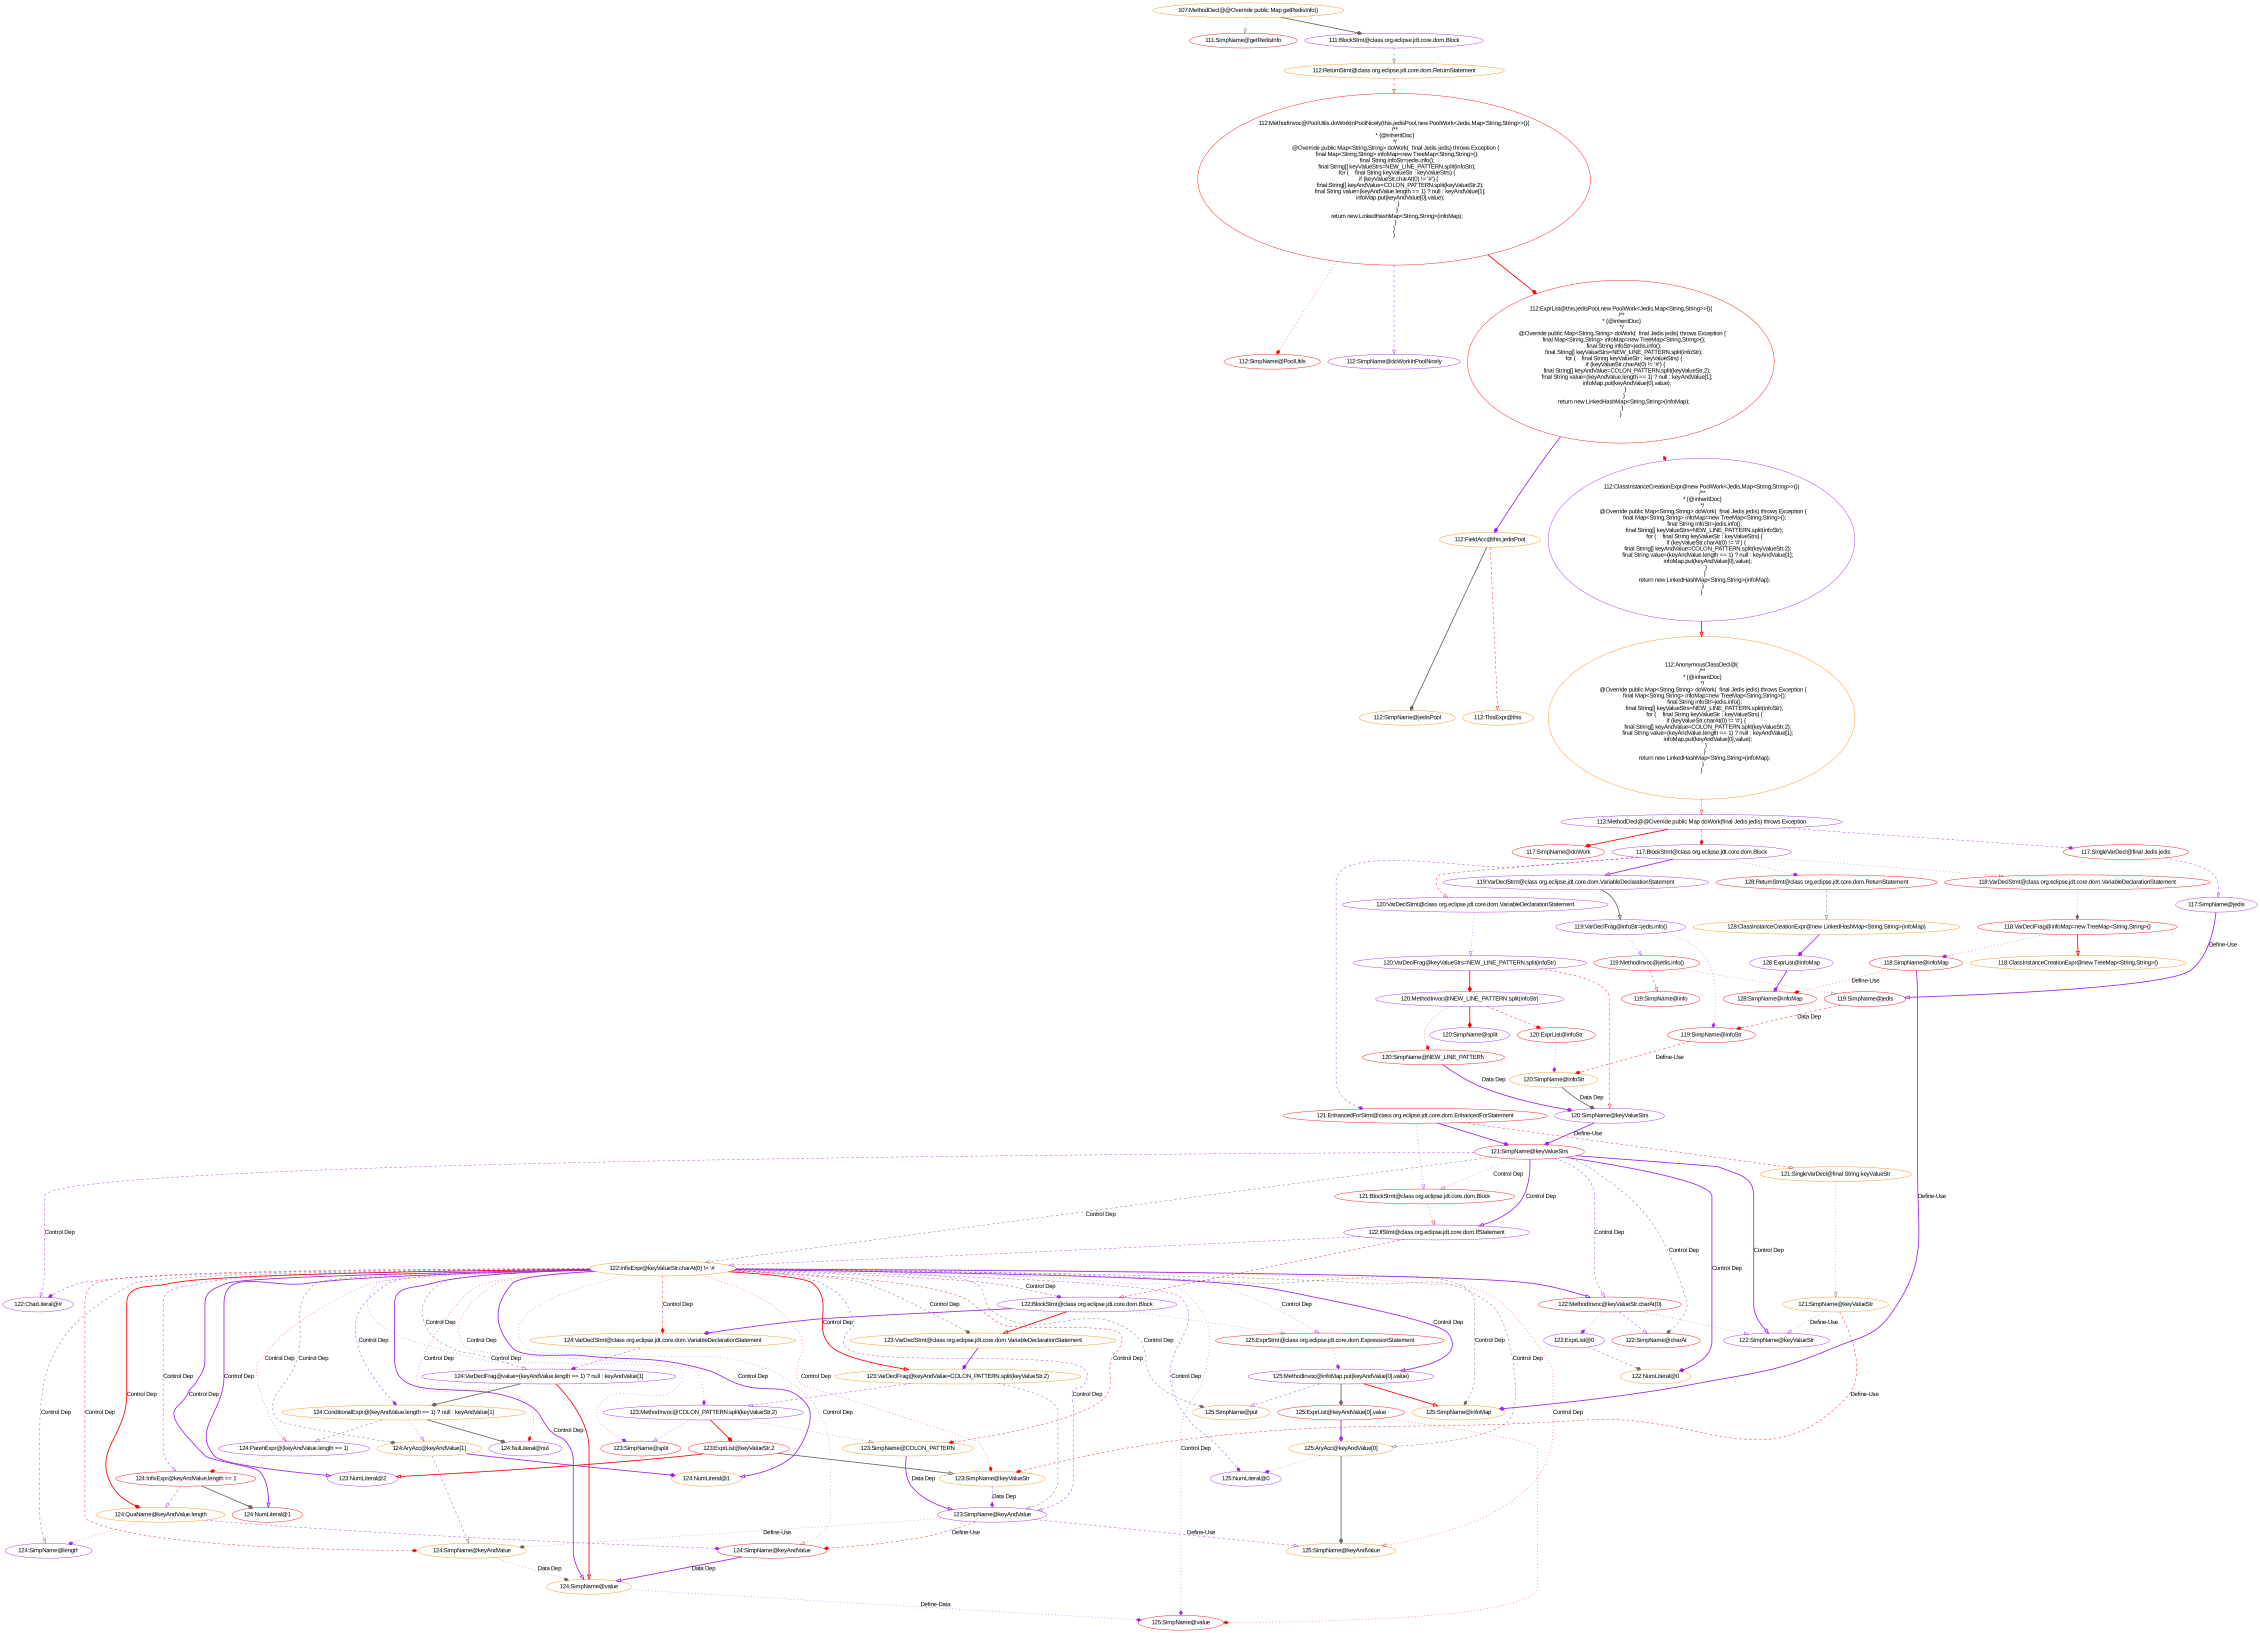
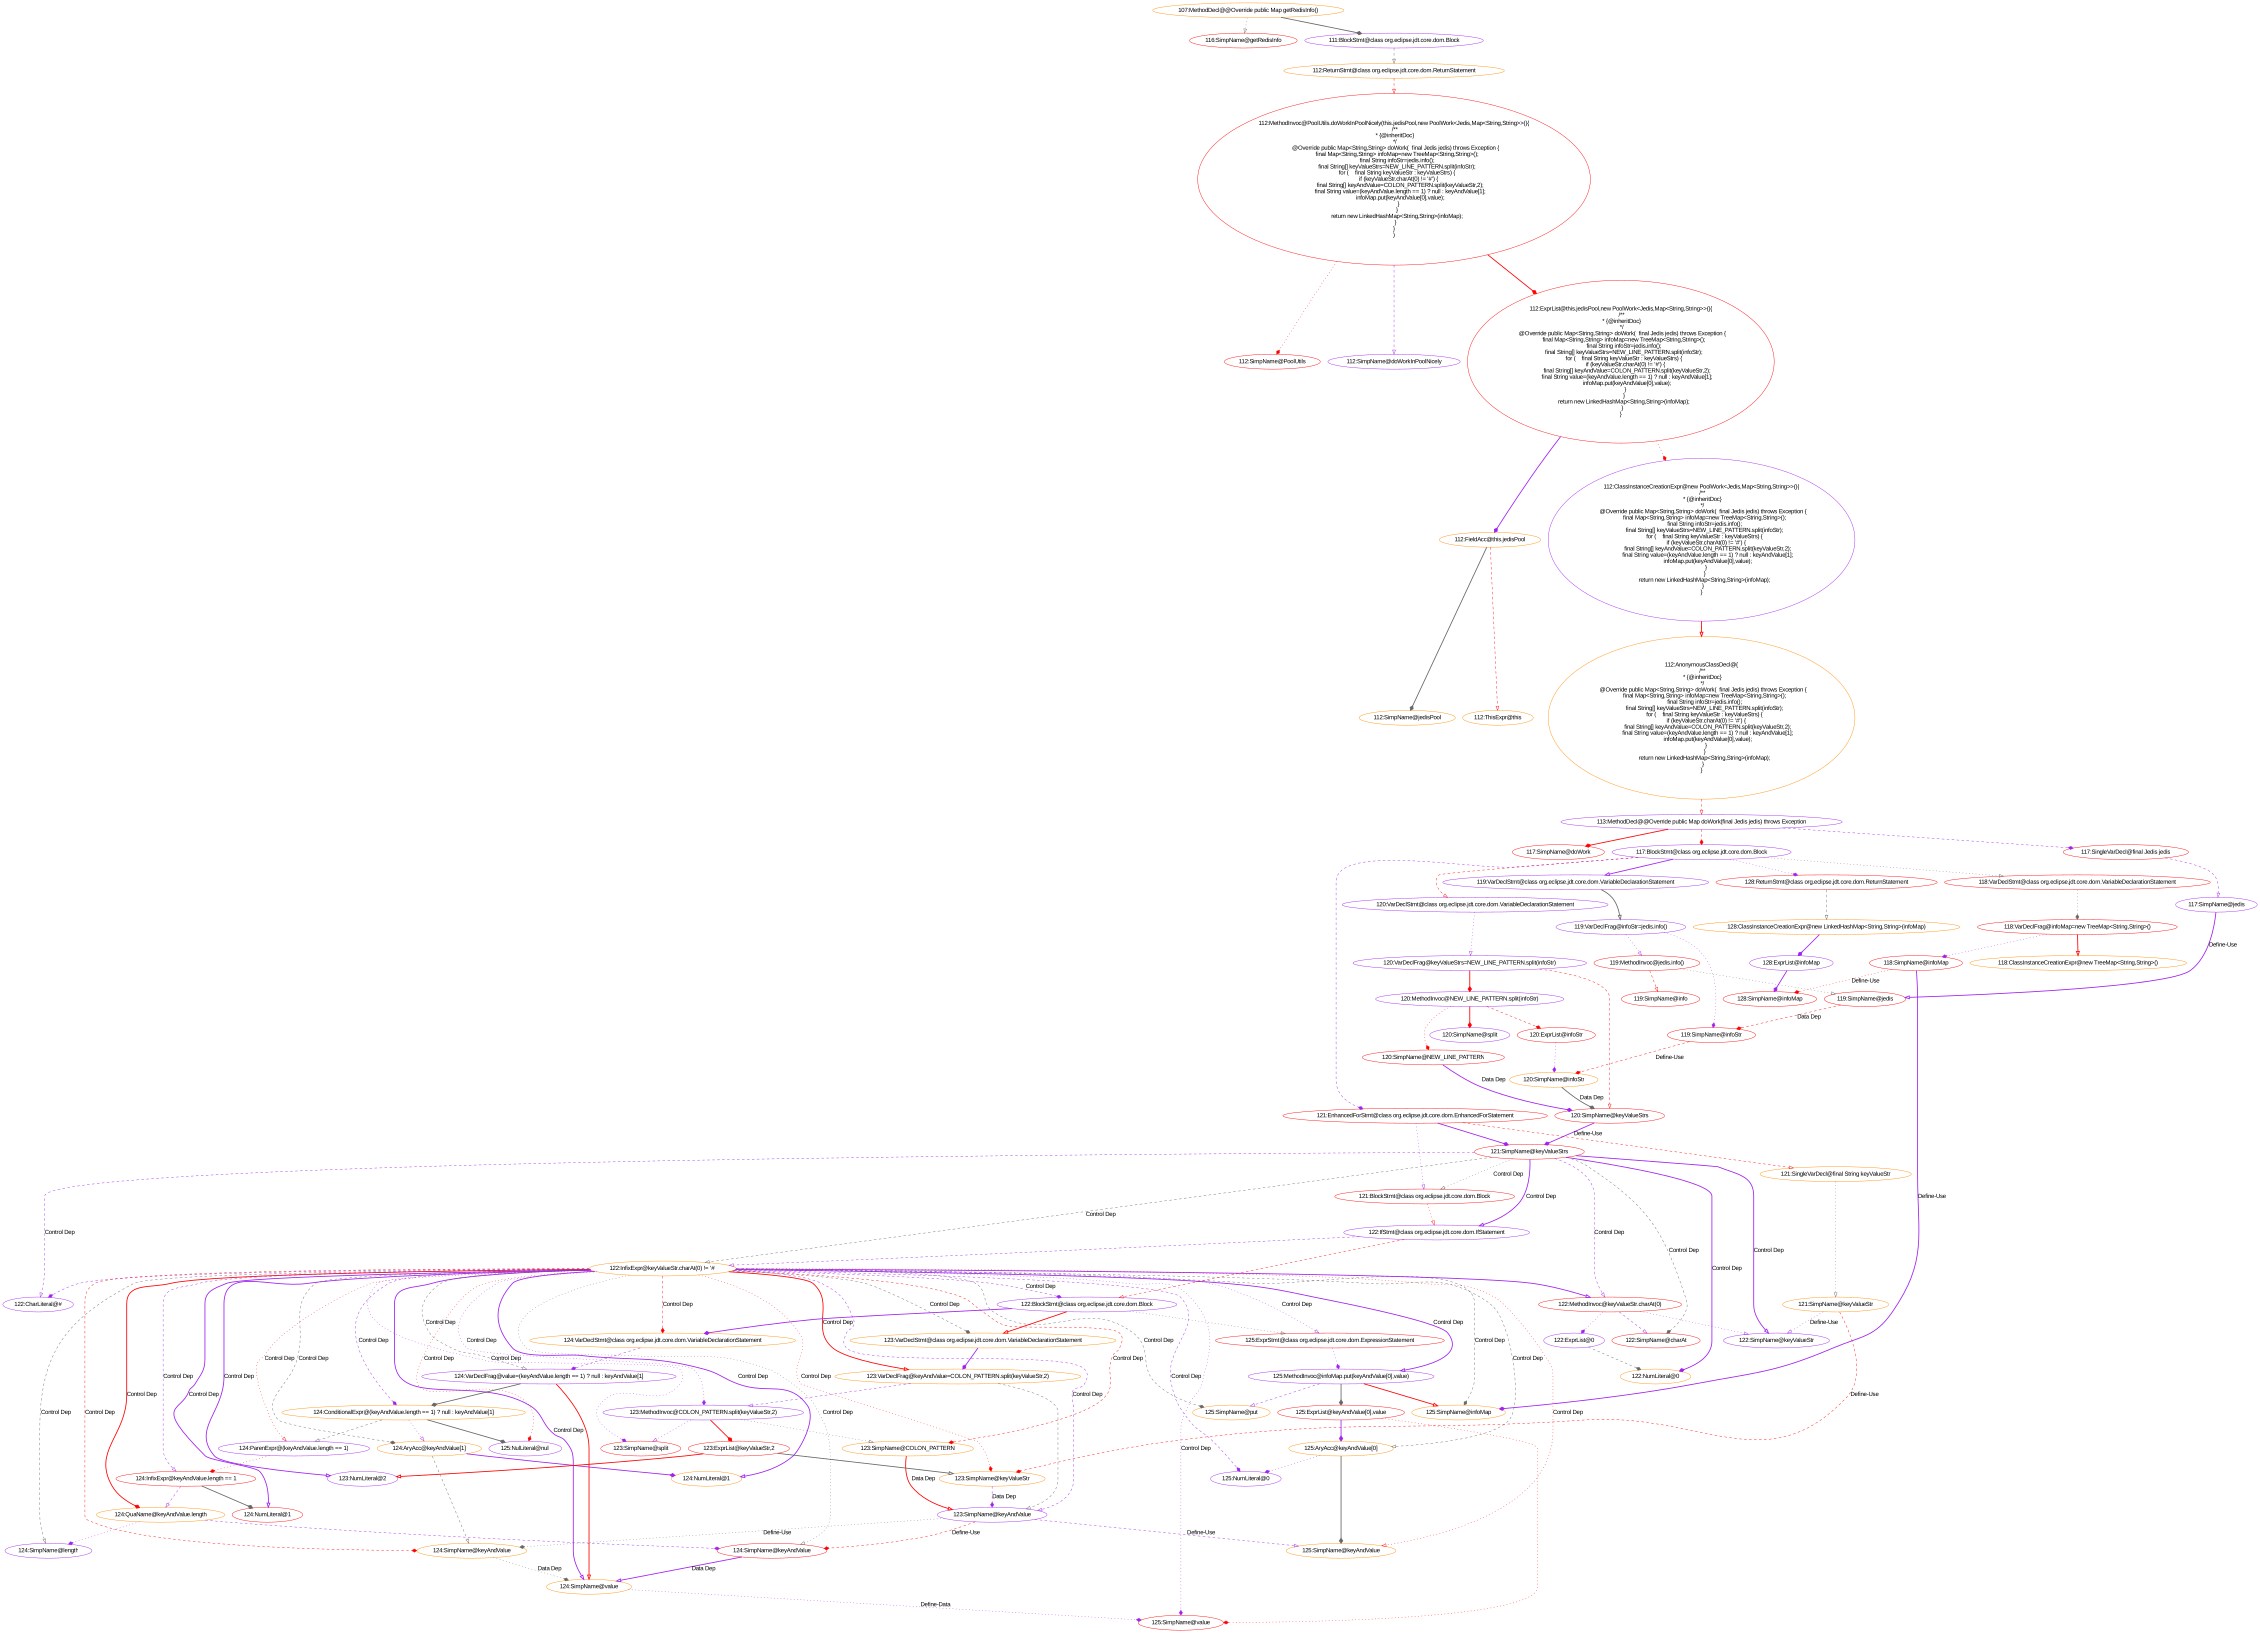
(1243, 41) -> (1243, 41)
(1610, 1116) -> (1610, 1116)
(525, 1449) -> (525, 1449)
(916, 1491) -> (916, 1491)
